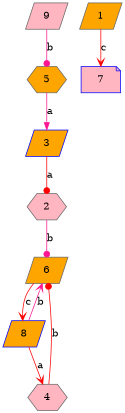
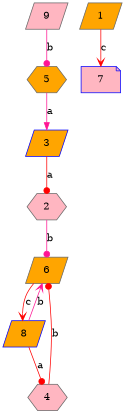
(35, 363) -> (35, 363)
